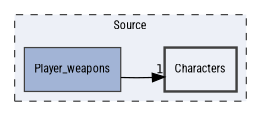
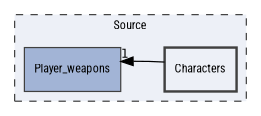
(136, 78) -> (149, 61)
